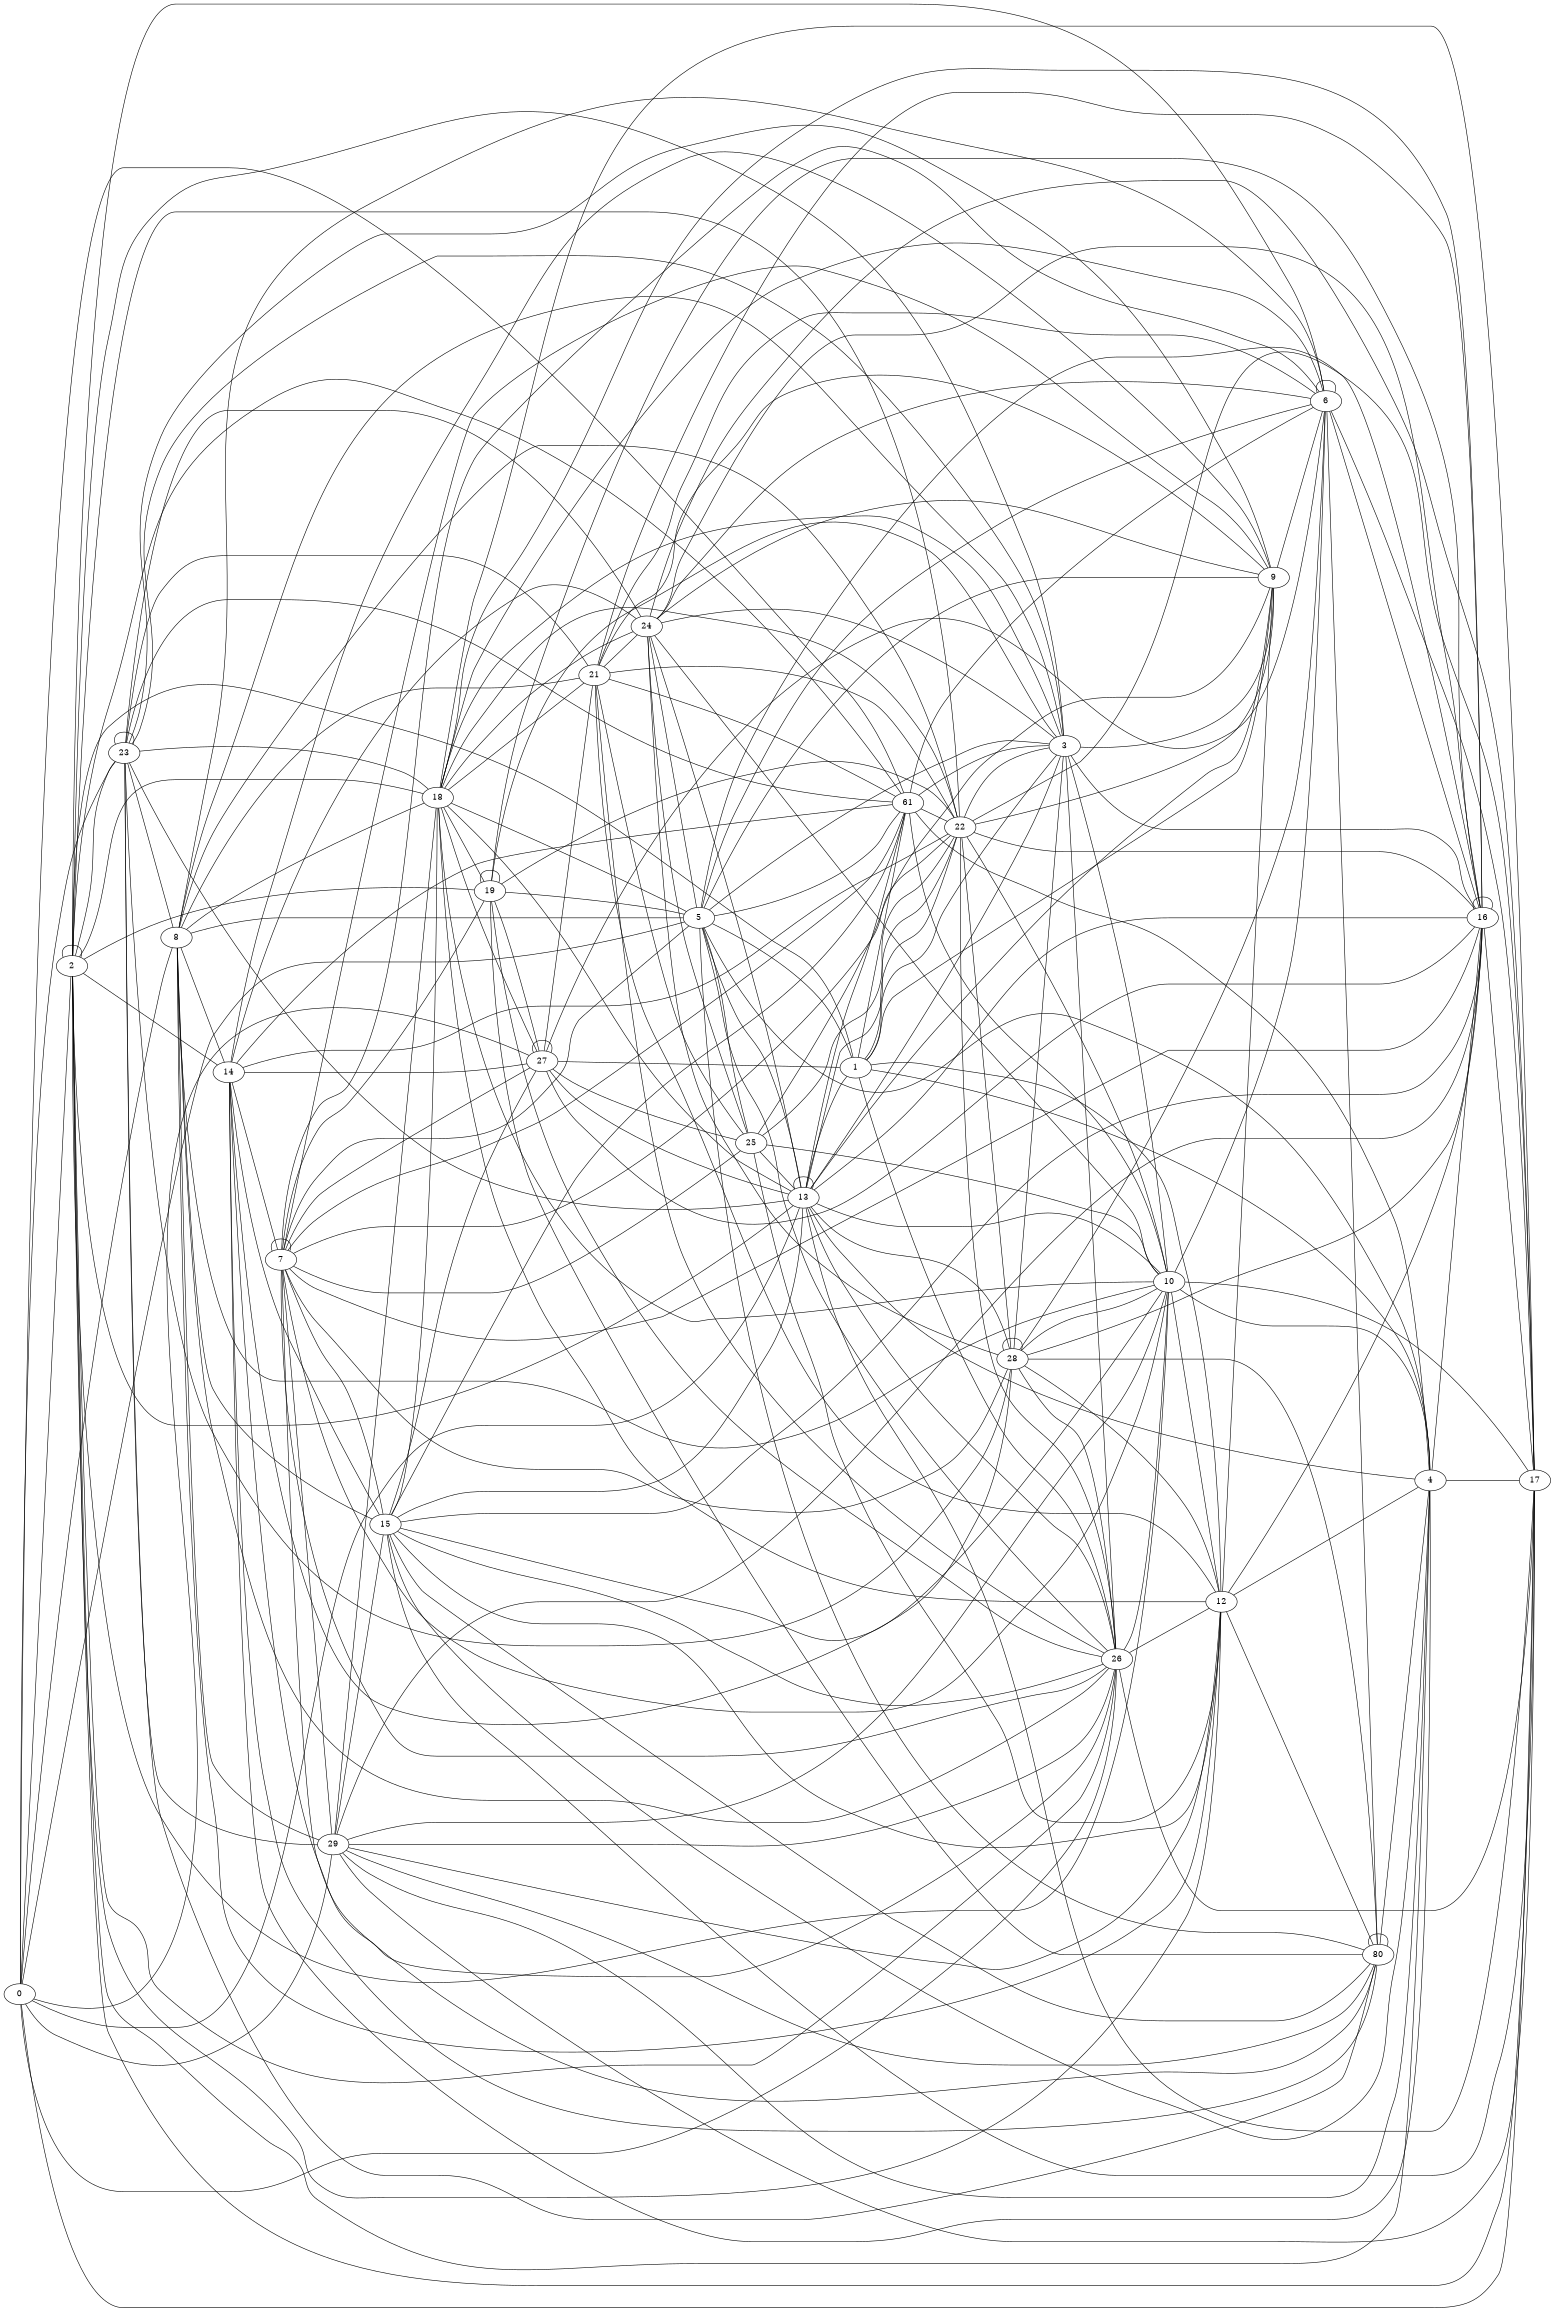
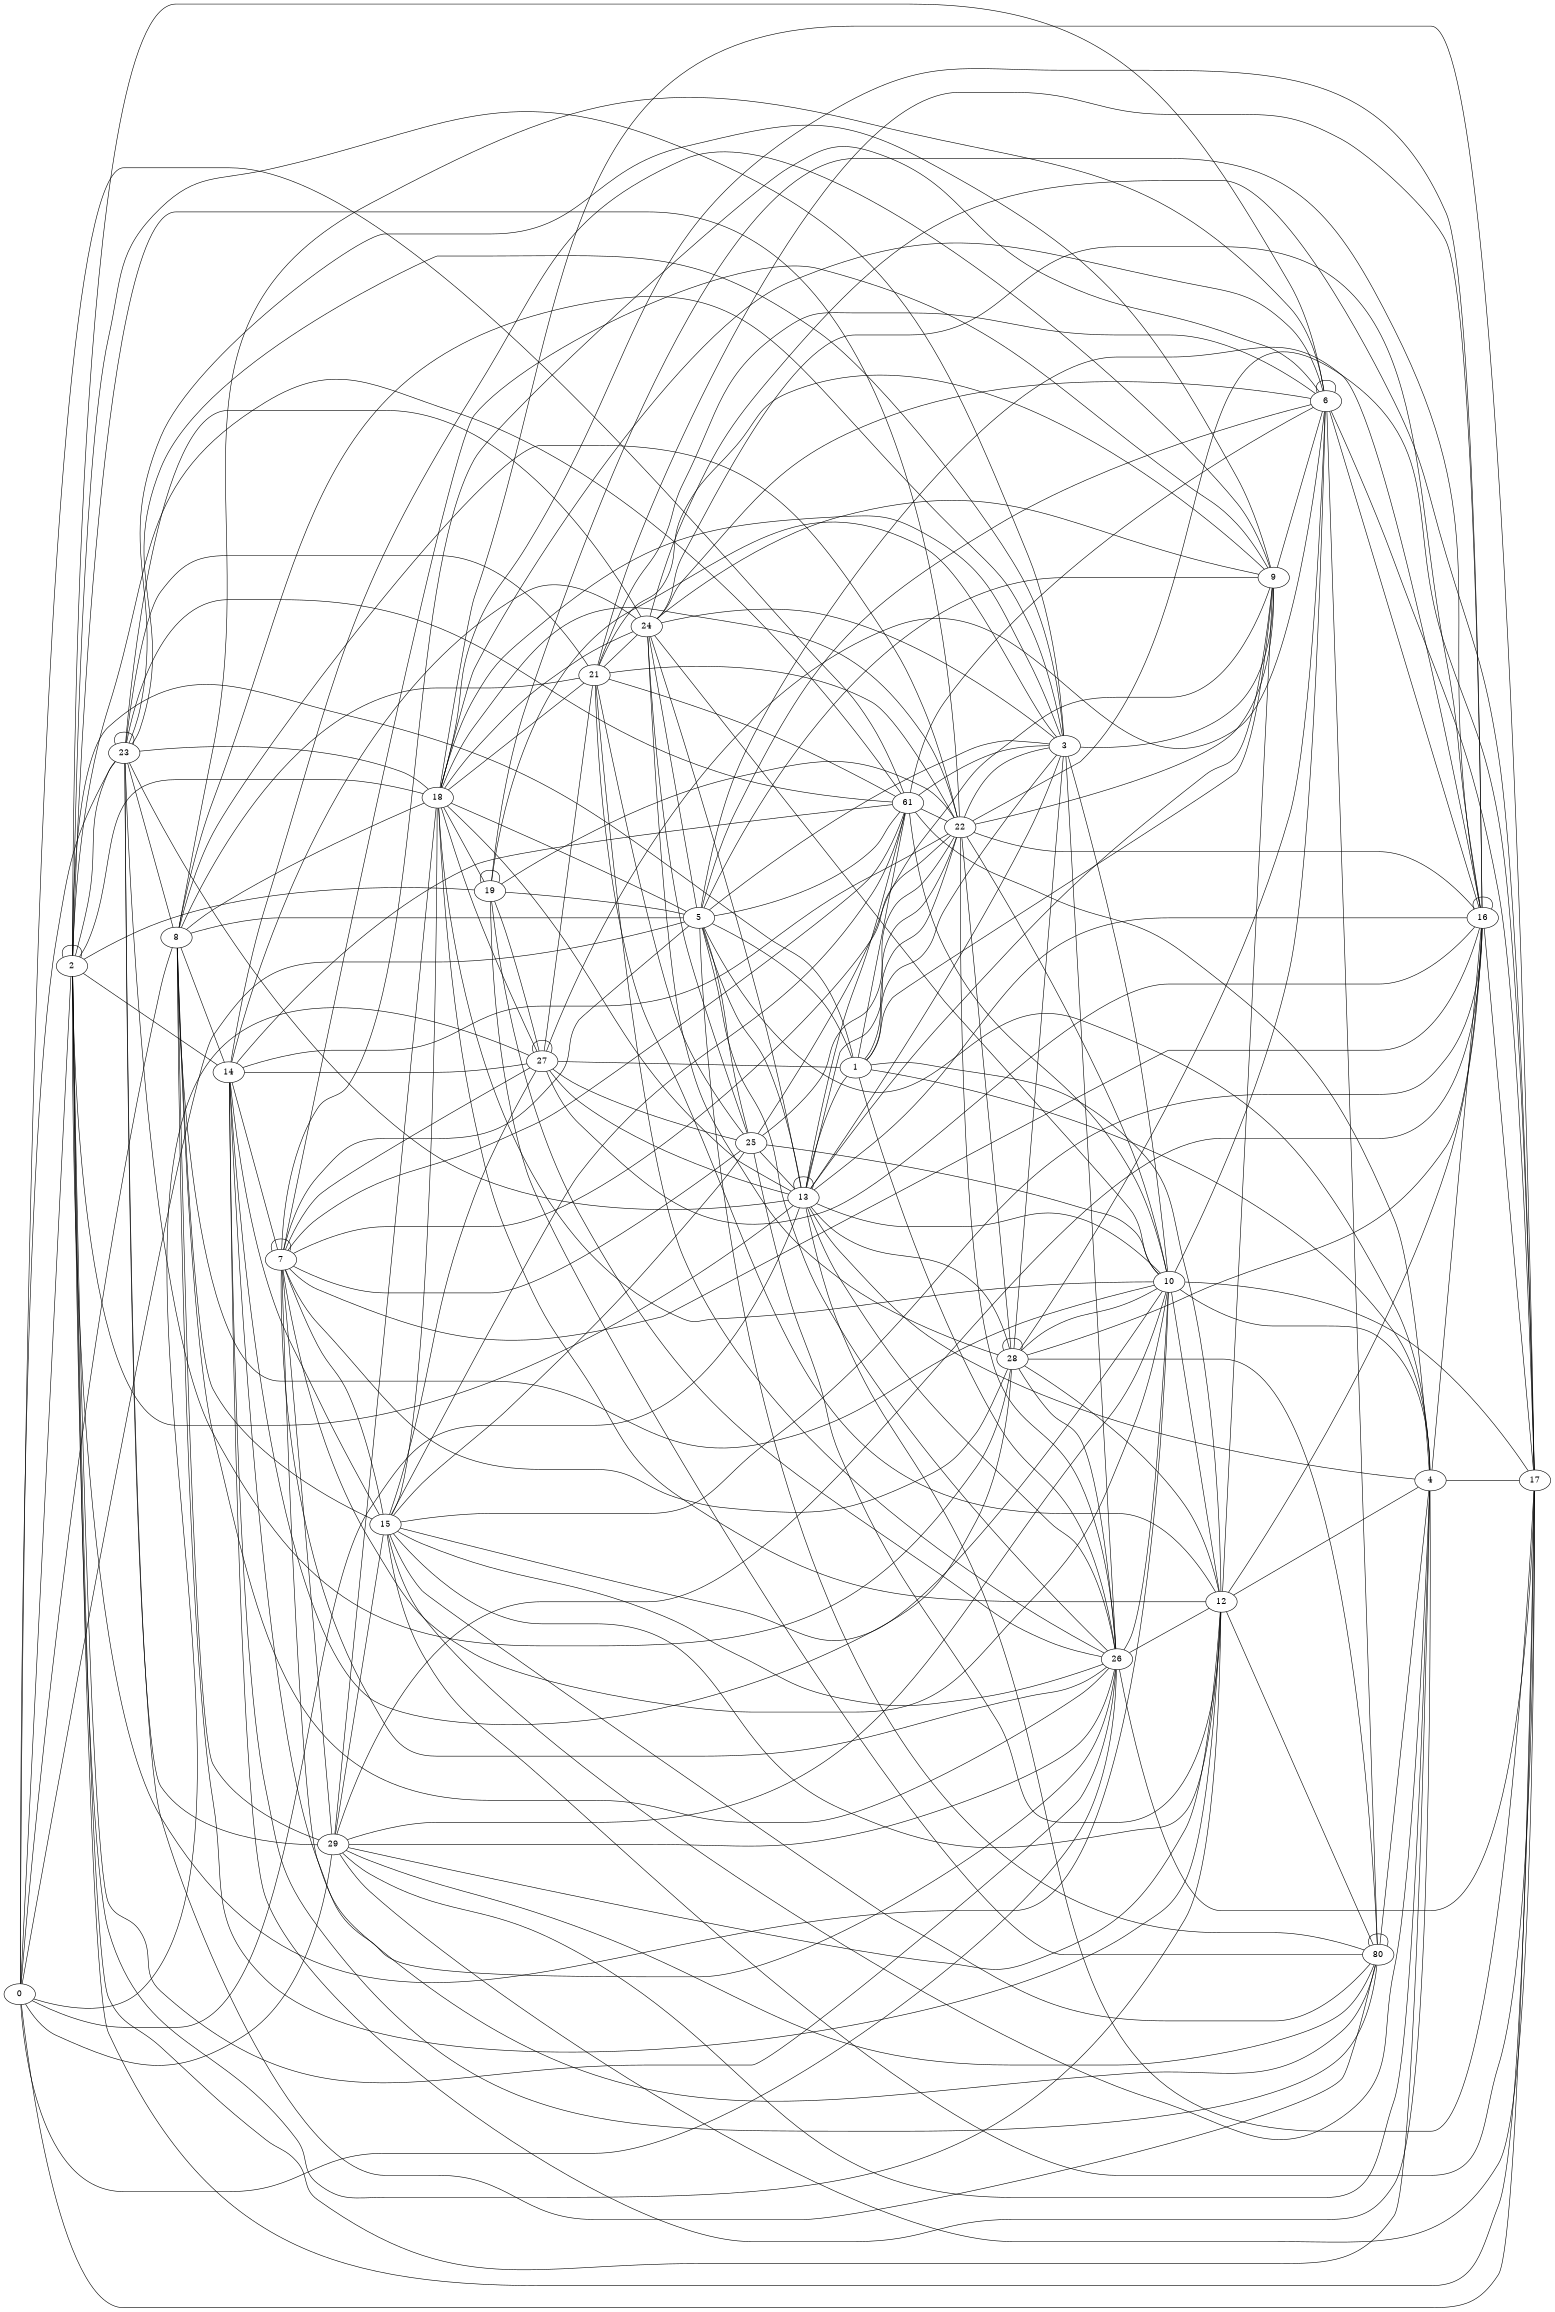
(1270, 830) -> none
(366, 1081) -> none
(693, 1458) -> (595, 1324)
